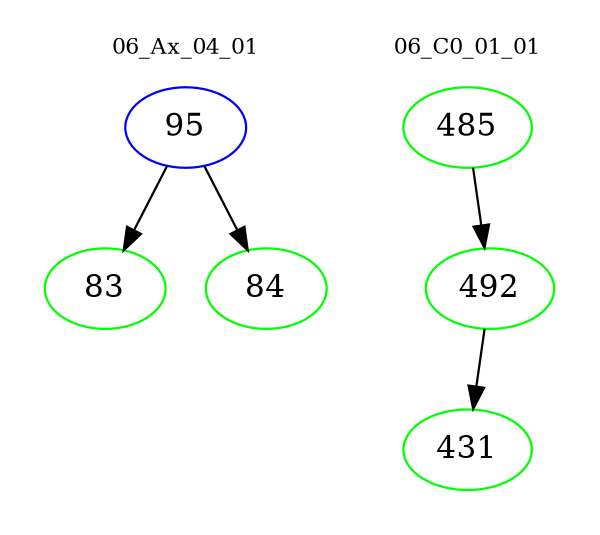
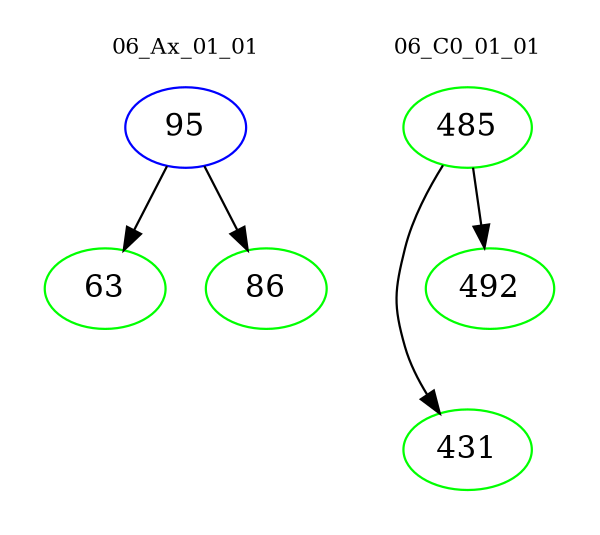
(186, 48) -> (186, 48)
(105, 289) -> (105, 289)
(266, 289) -> (266, 289)
(480, 358) -> (398, 278)
